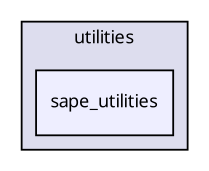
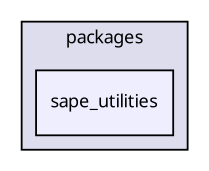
(105, 39) -> (105, 39)
